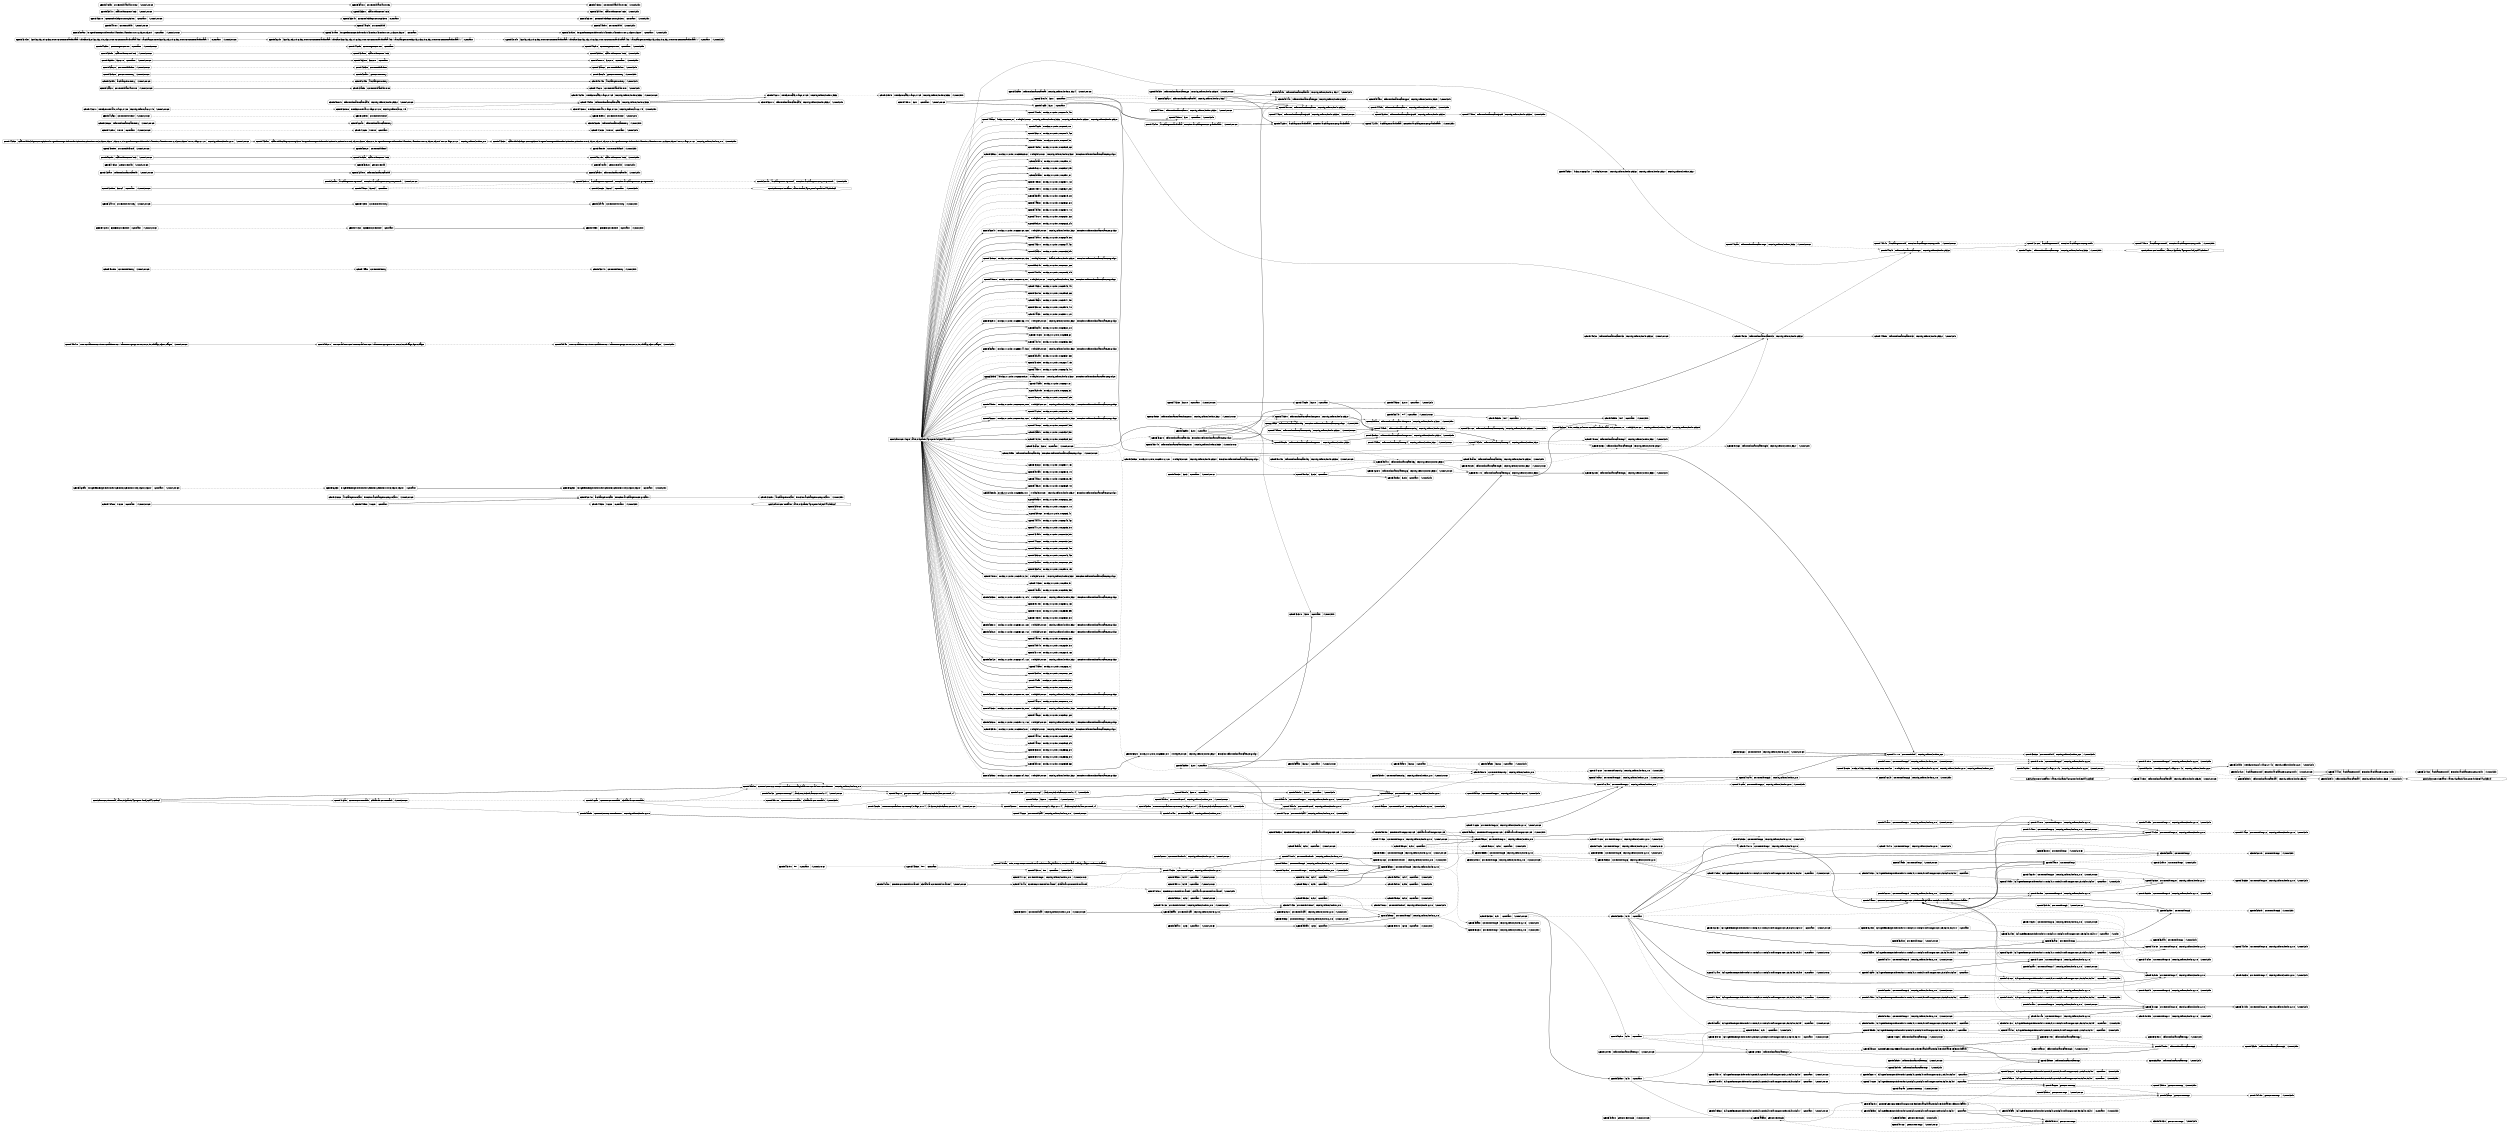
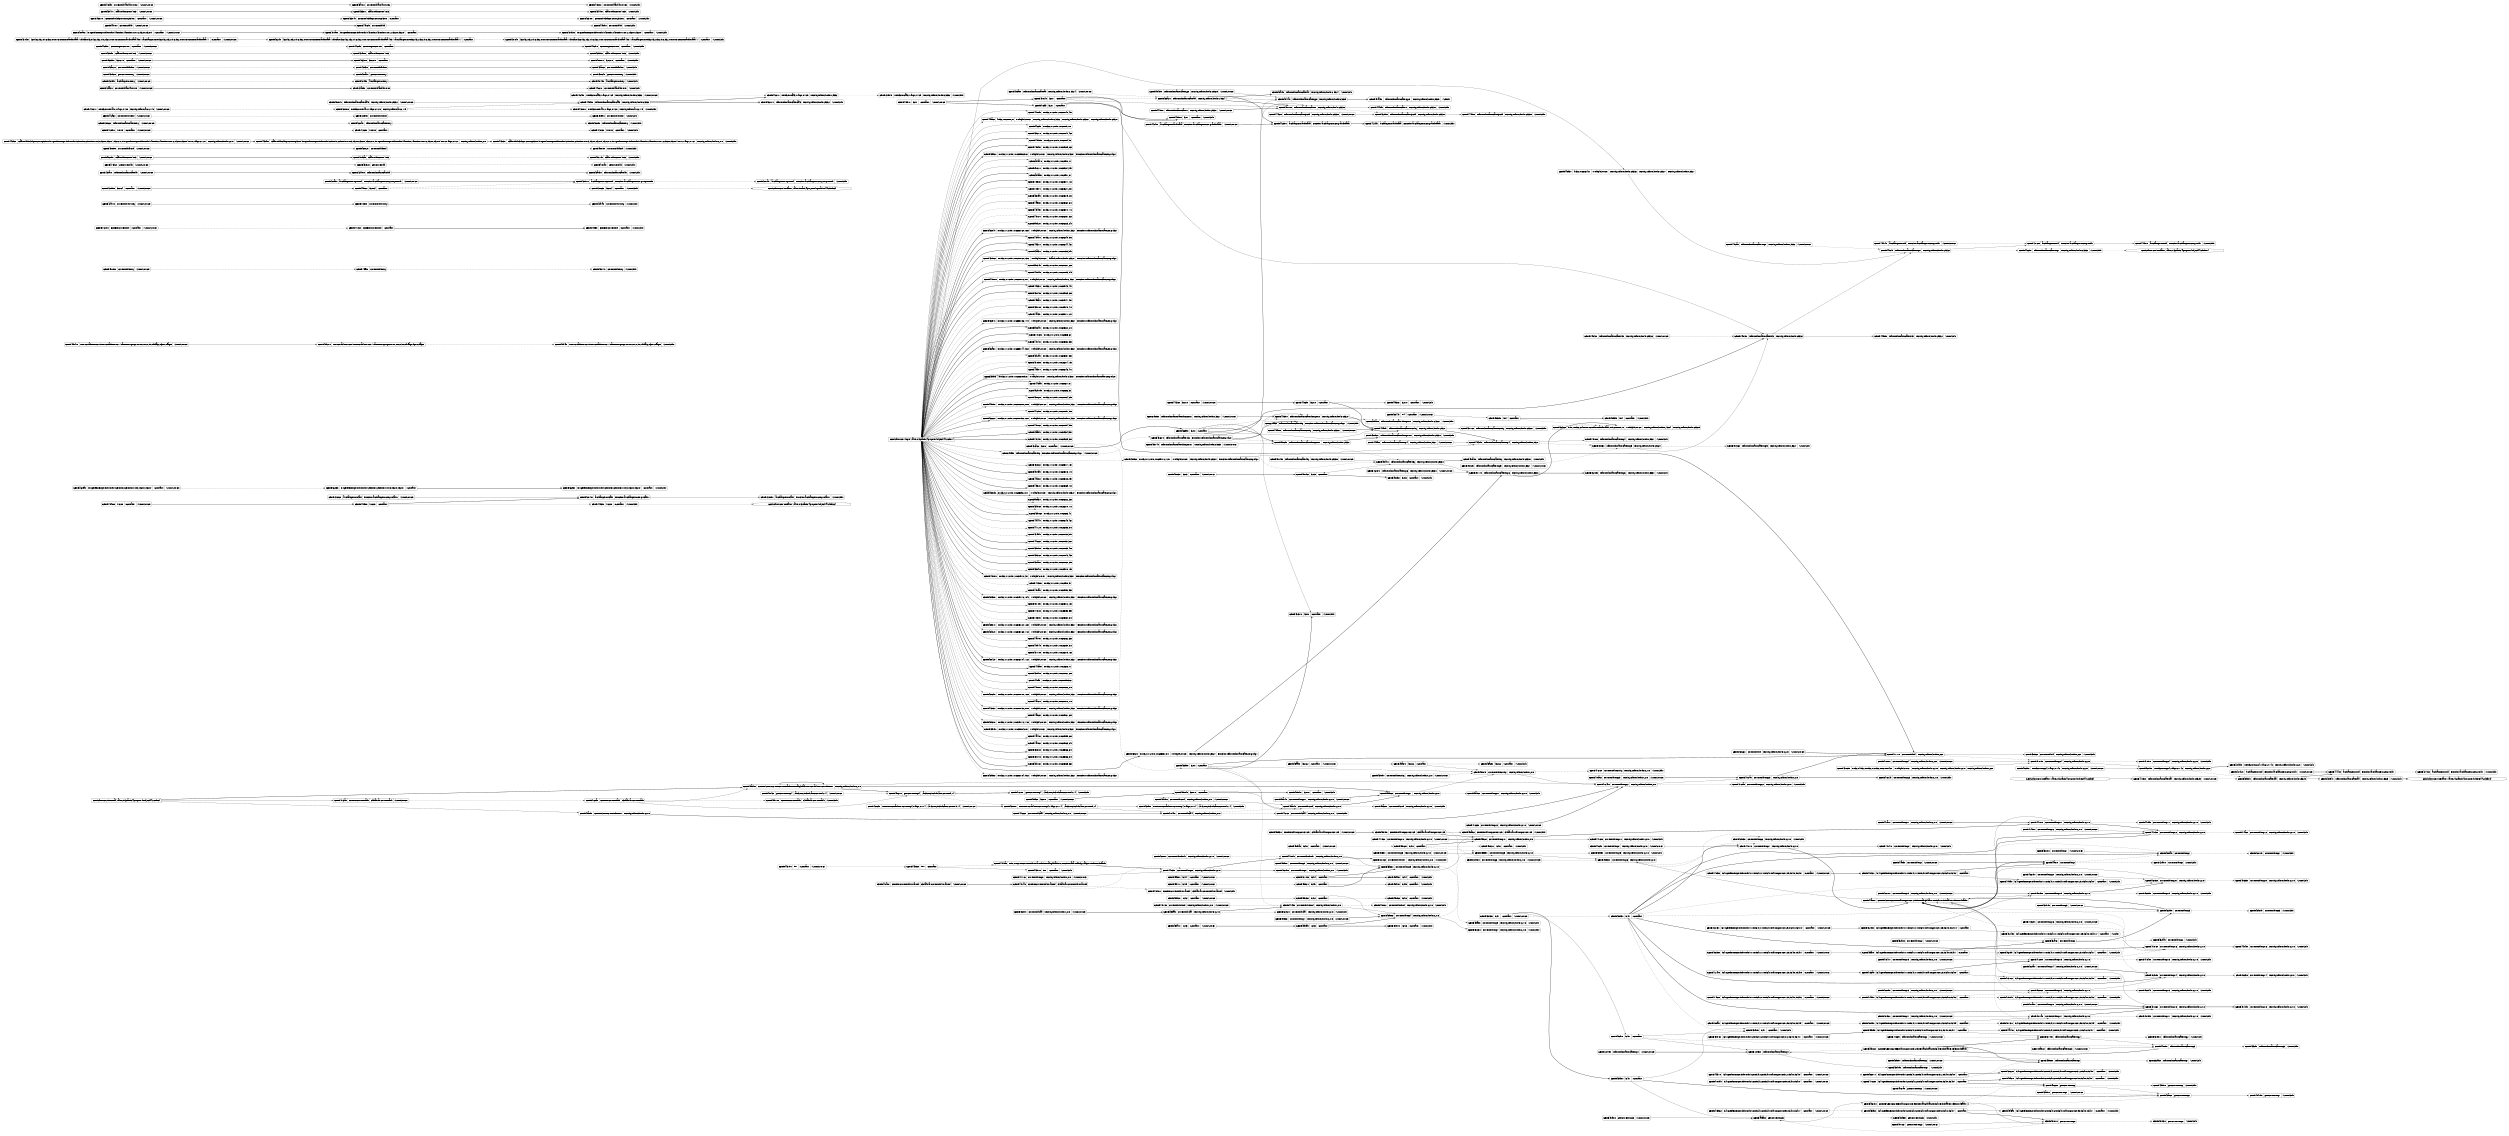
(1445, 99) -> (1446, 99)
(1364, 865) -> (1364, 865)
